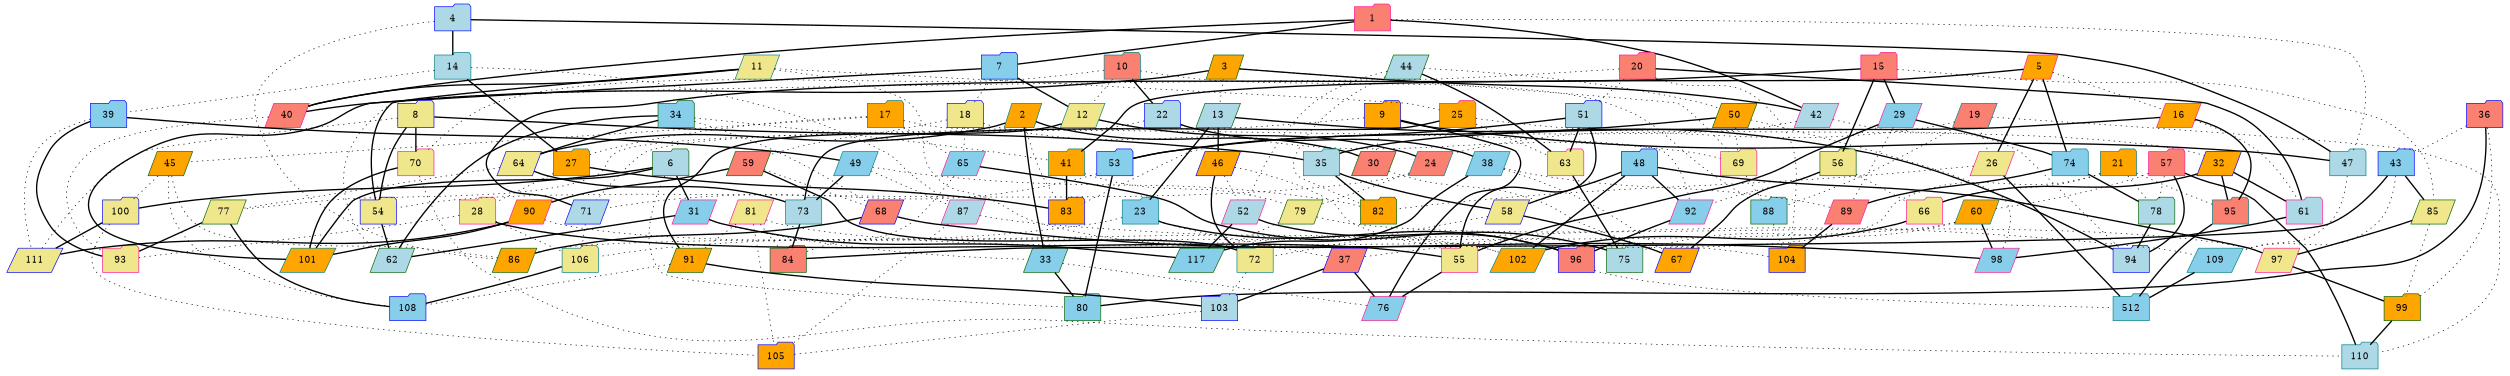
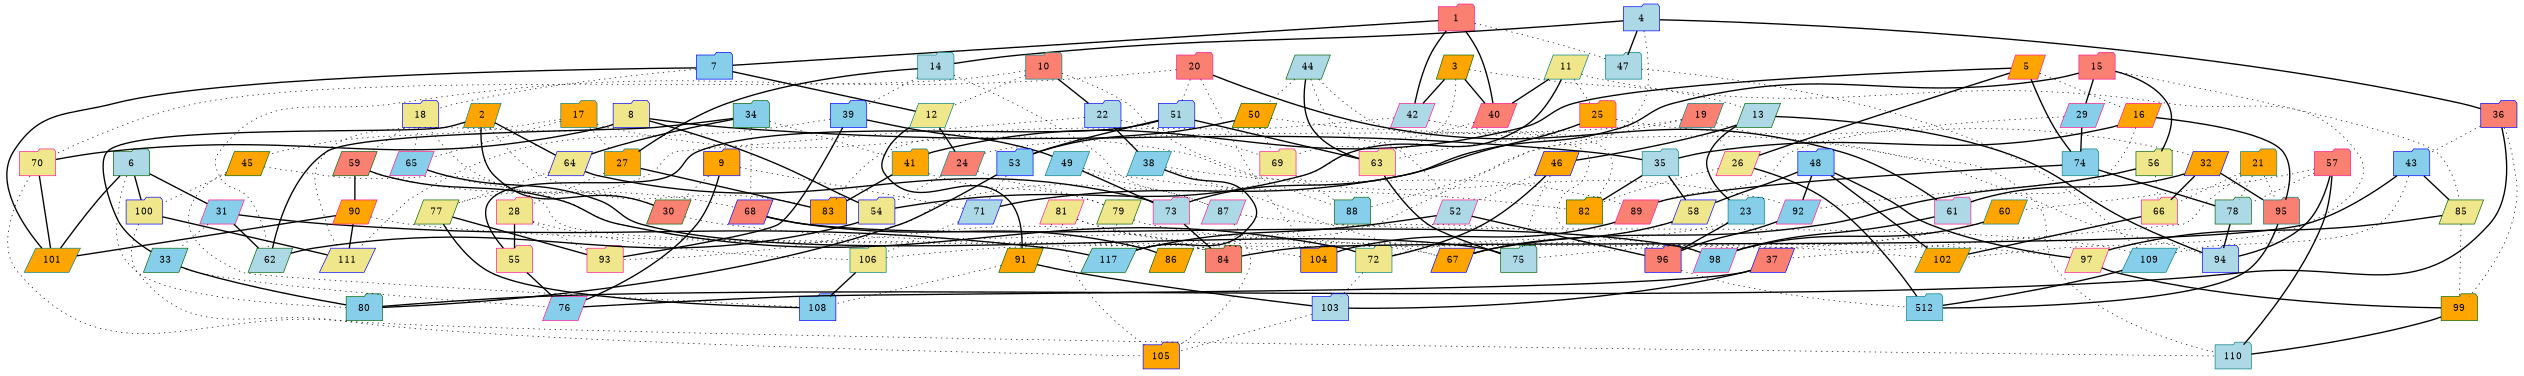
none -> (2073, 45)
(1888, 146) -> none
(1681, 196) -> none
(804, 212) -> (1171, 212)
